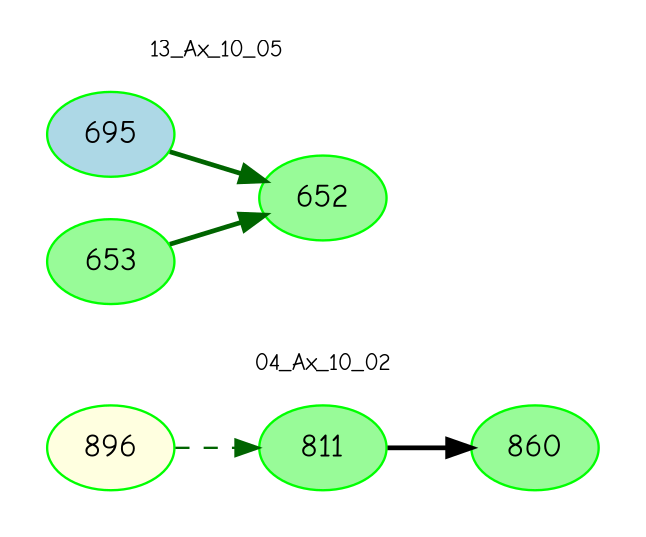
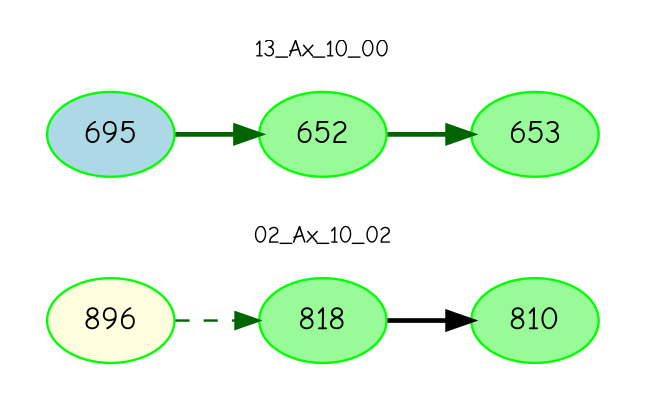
(217, 51) -> (323, 51)
(206, 233) -> (417, 134)
(323, 364) -> (323, 237)
(323, 448) -> (323, 321)
(535, 448) -> (535, 321)
